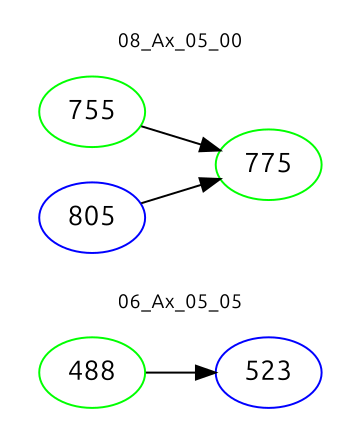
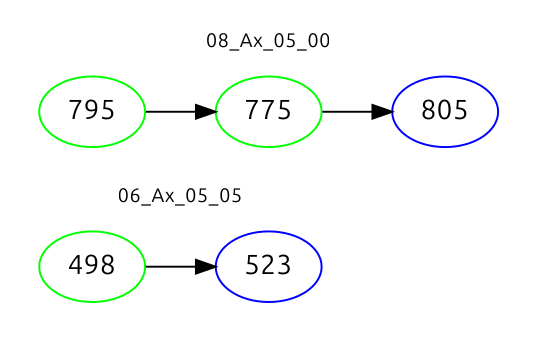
(92, 112) -> (92, 112)
(171, 194) -> (347, 112)
(92, 373) -> (92, 267)
